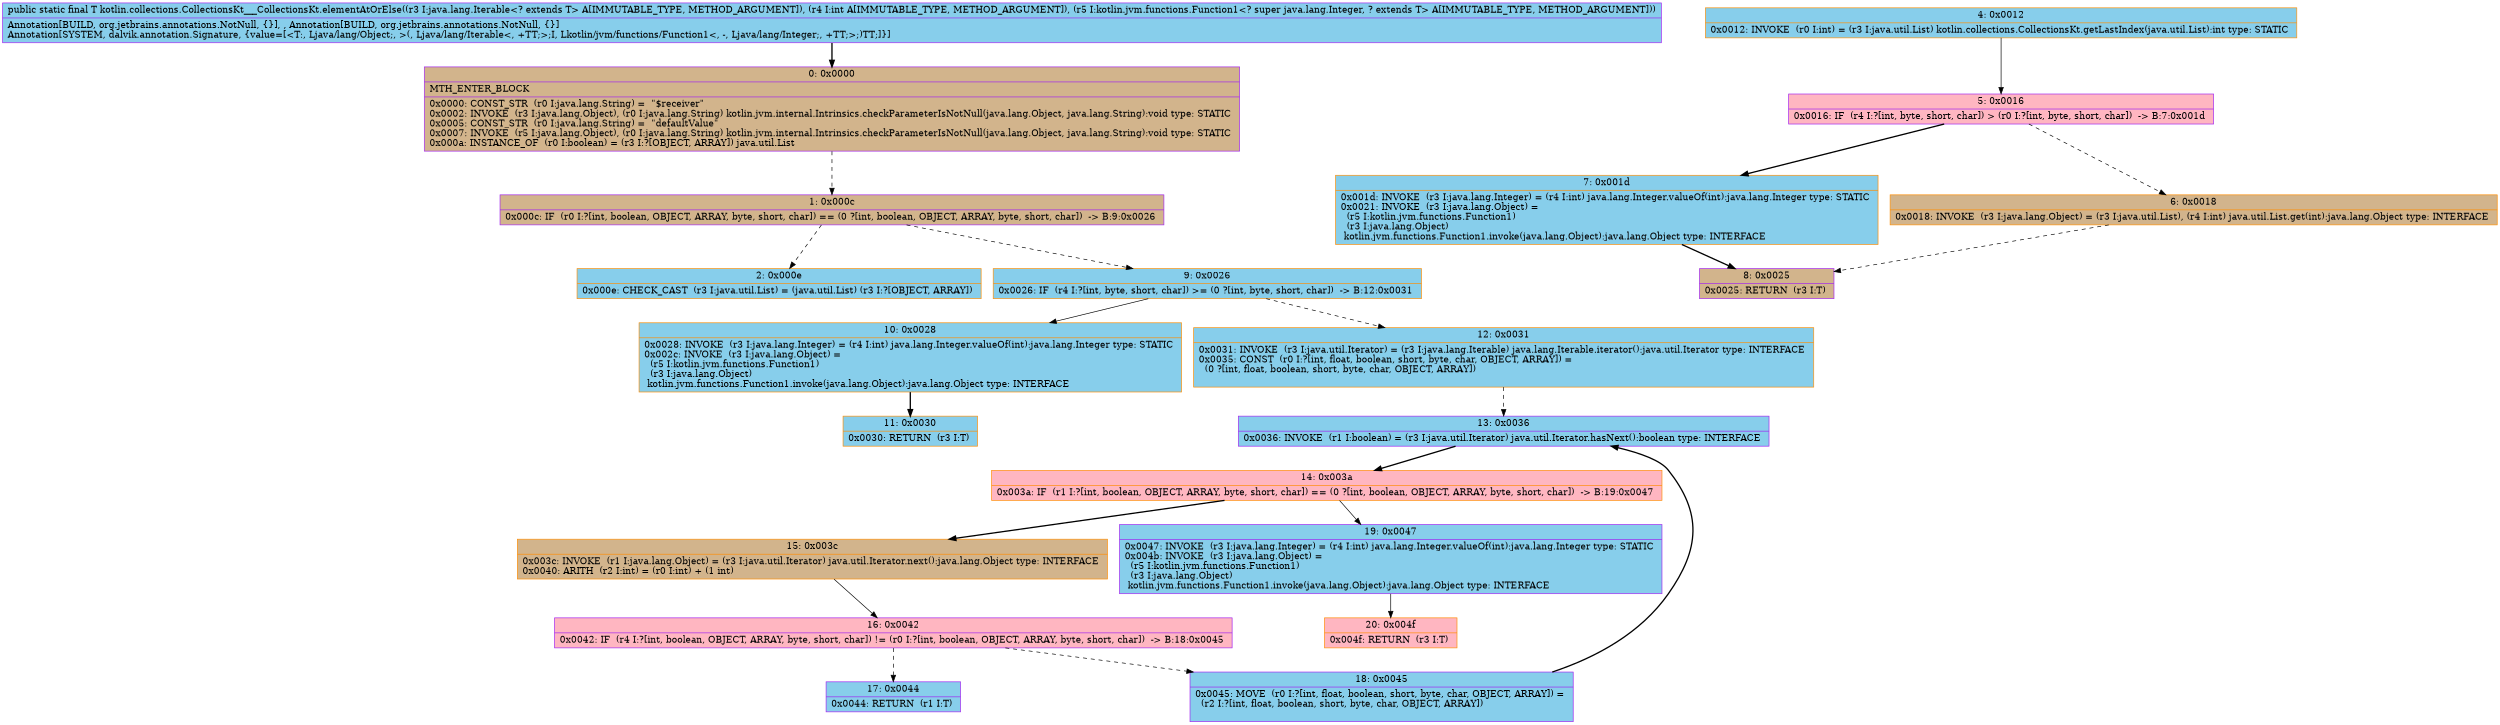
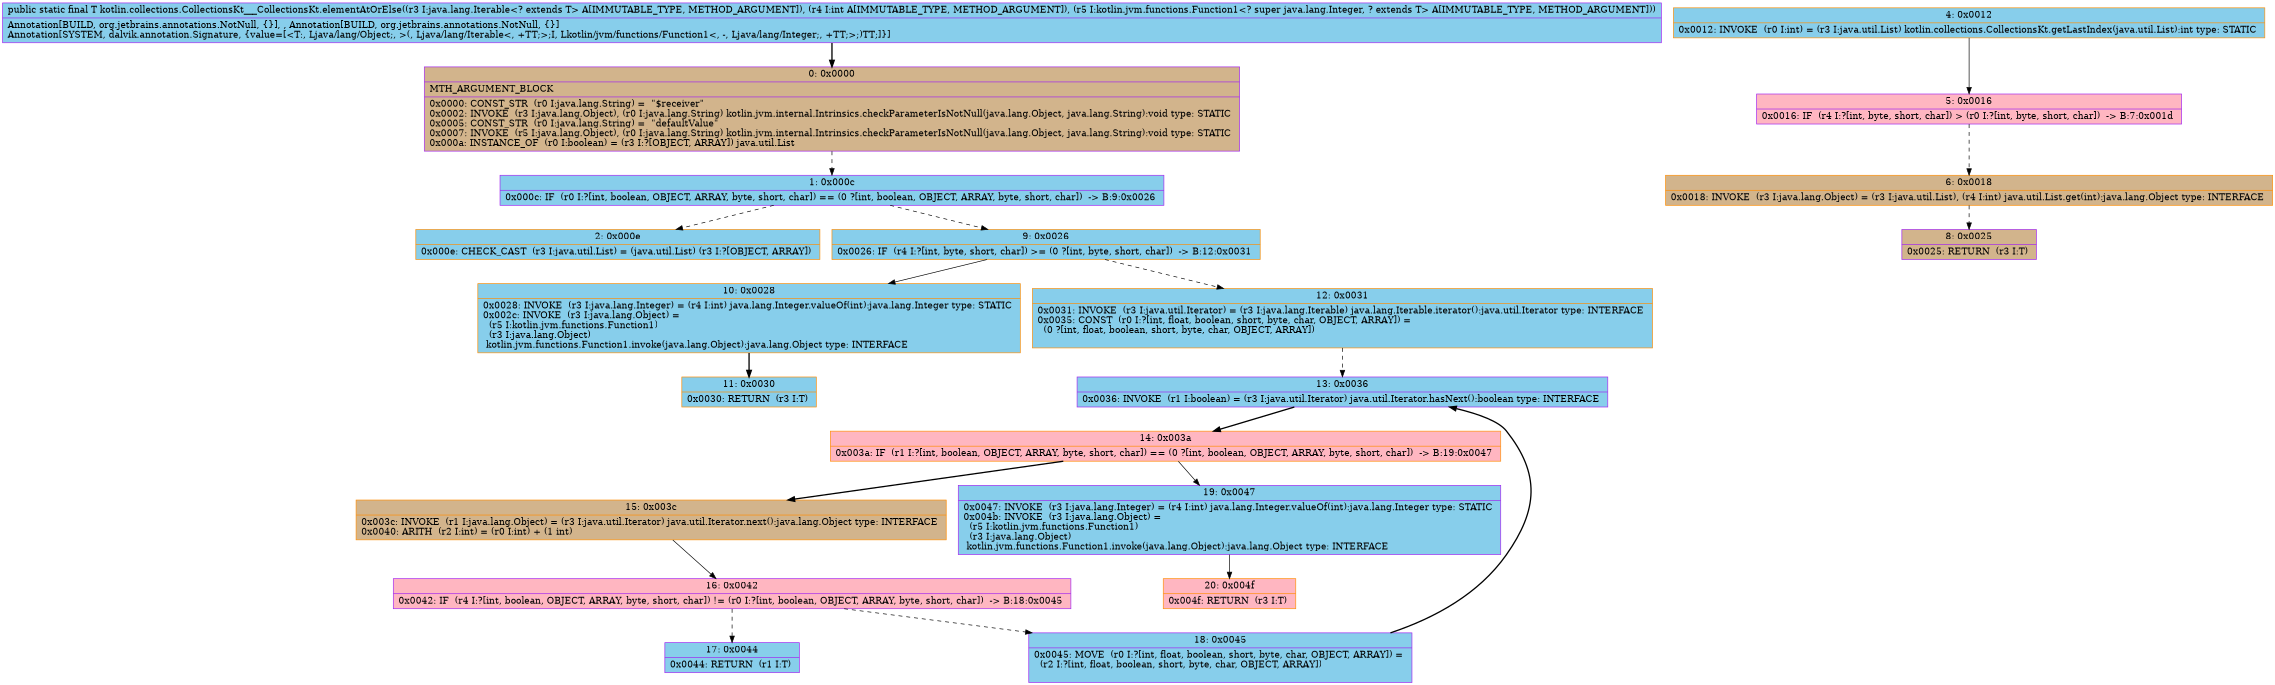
(480, 89) -> (492, 89)
(832, 210) -> (832, 190)
(1607, 210) -> none
